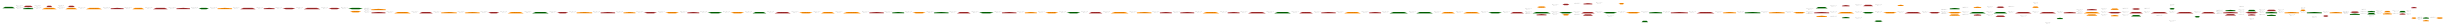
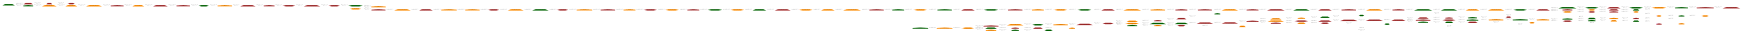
(1730, 13) -> none
(1890, 13) -> (1061, 25)
